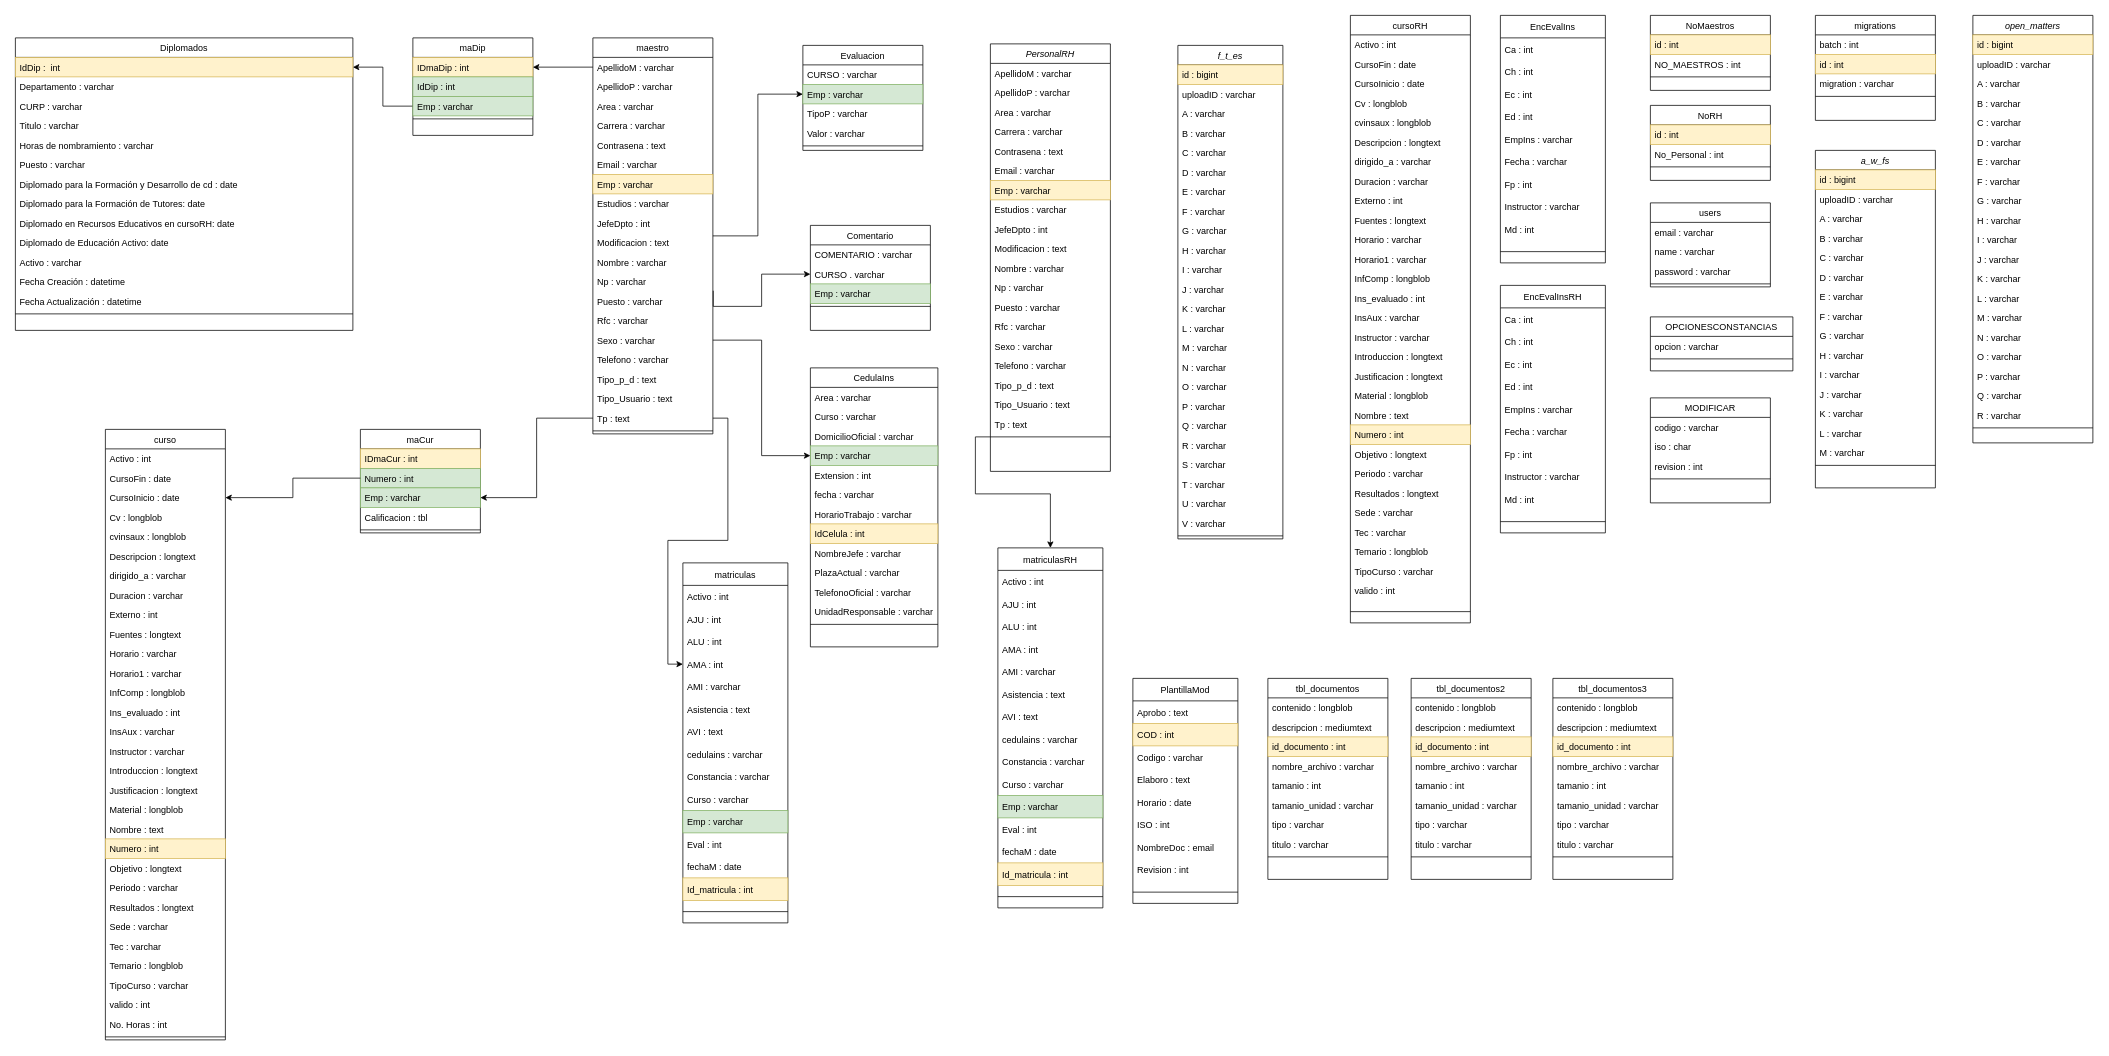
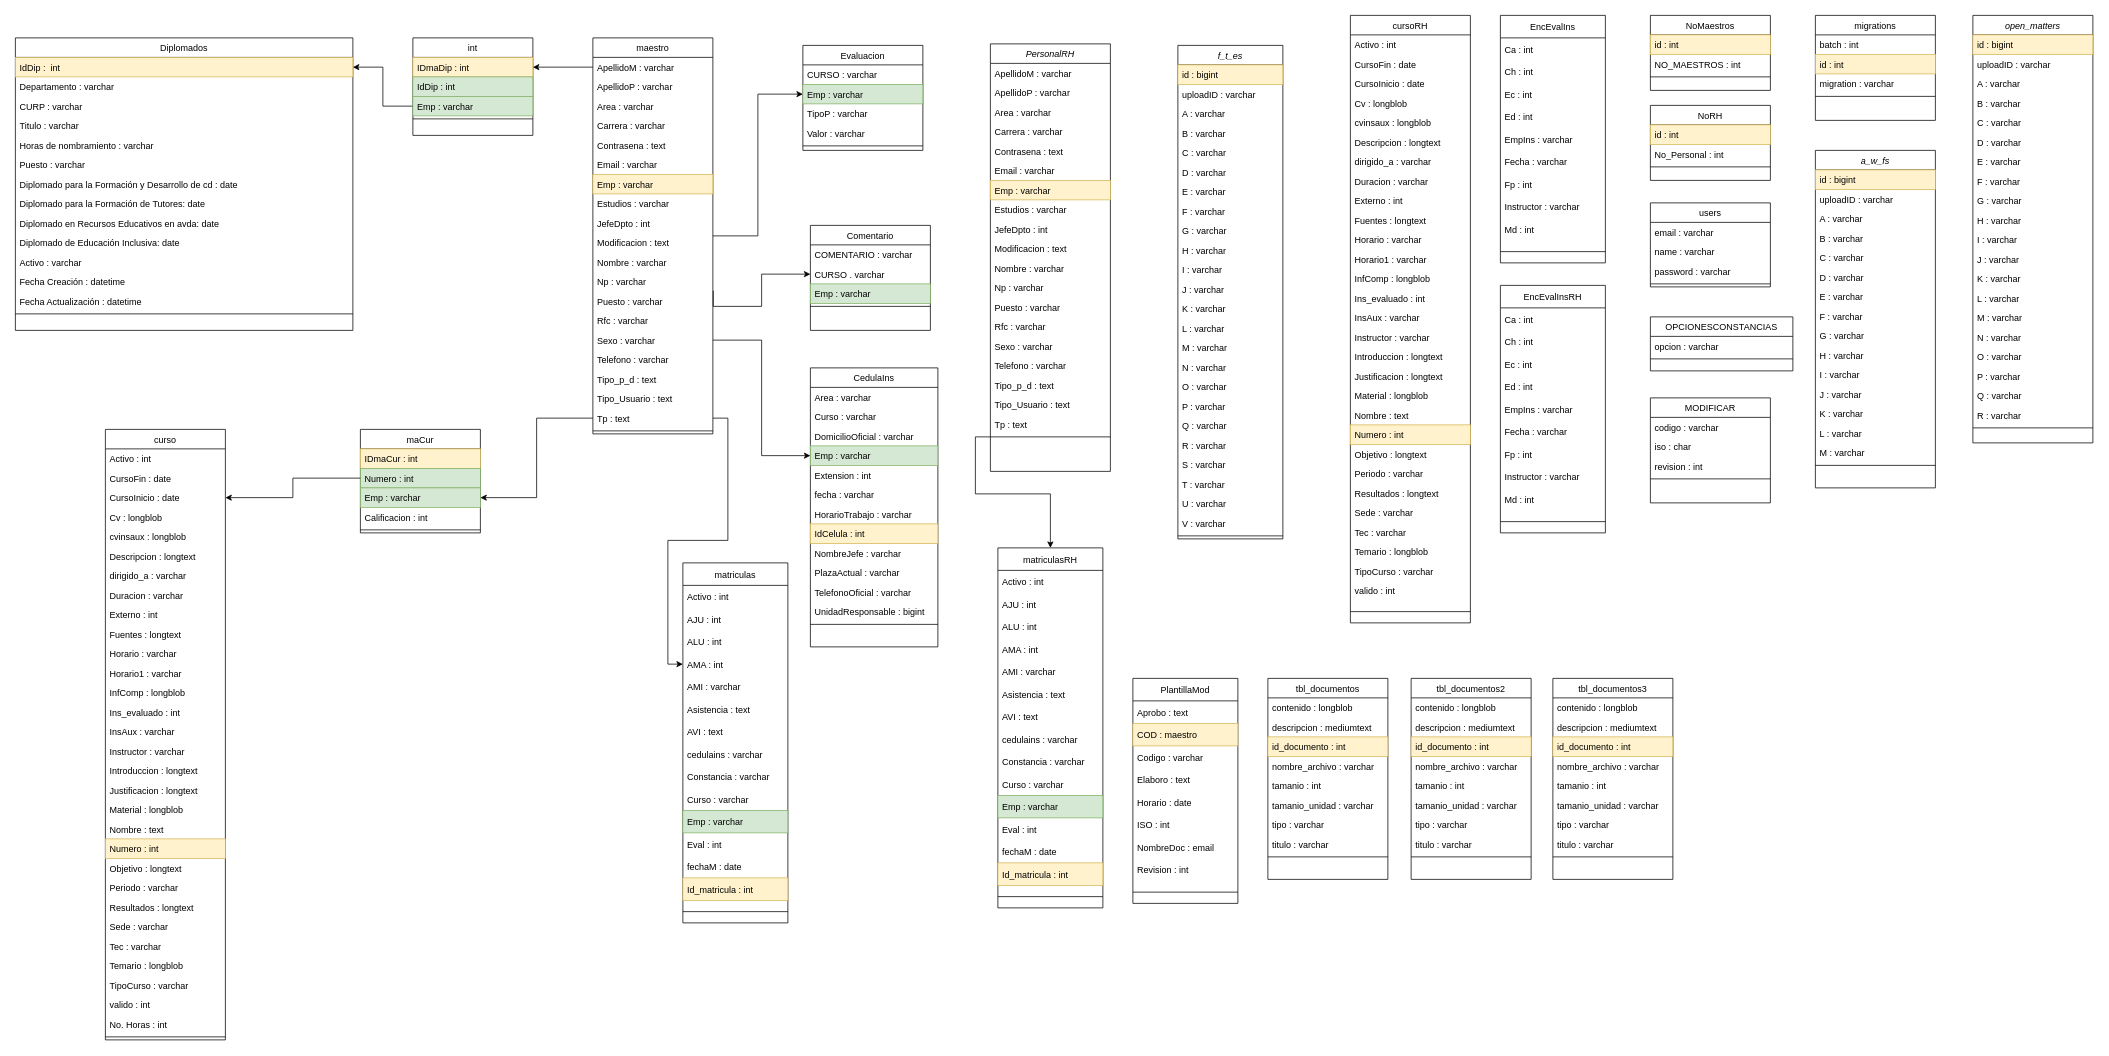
(473, 48) -> (473, 48)
(131, 224) -> (124, 224)
(97, 243) -> (104, 243)
(401, 518) -> (401, 518)
(877, 612) -> (872, 612)
(1155, 735) -> (1166, 735)
